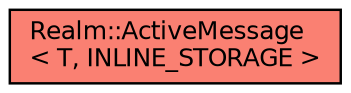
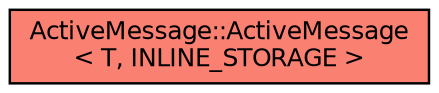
(175, 47) -> (219, 47)
